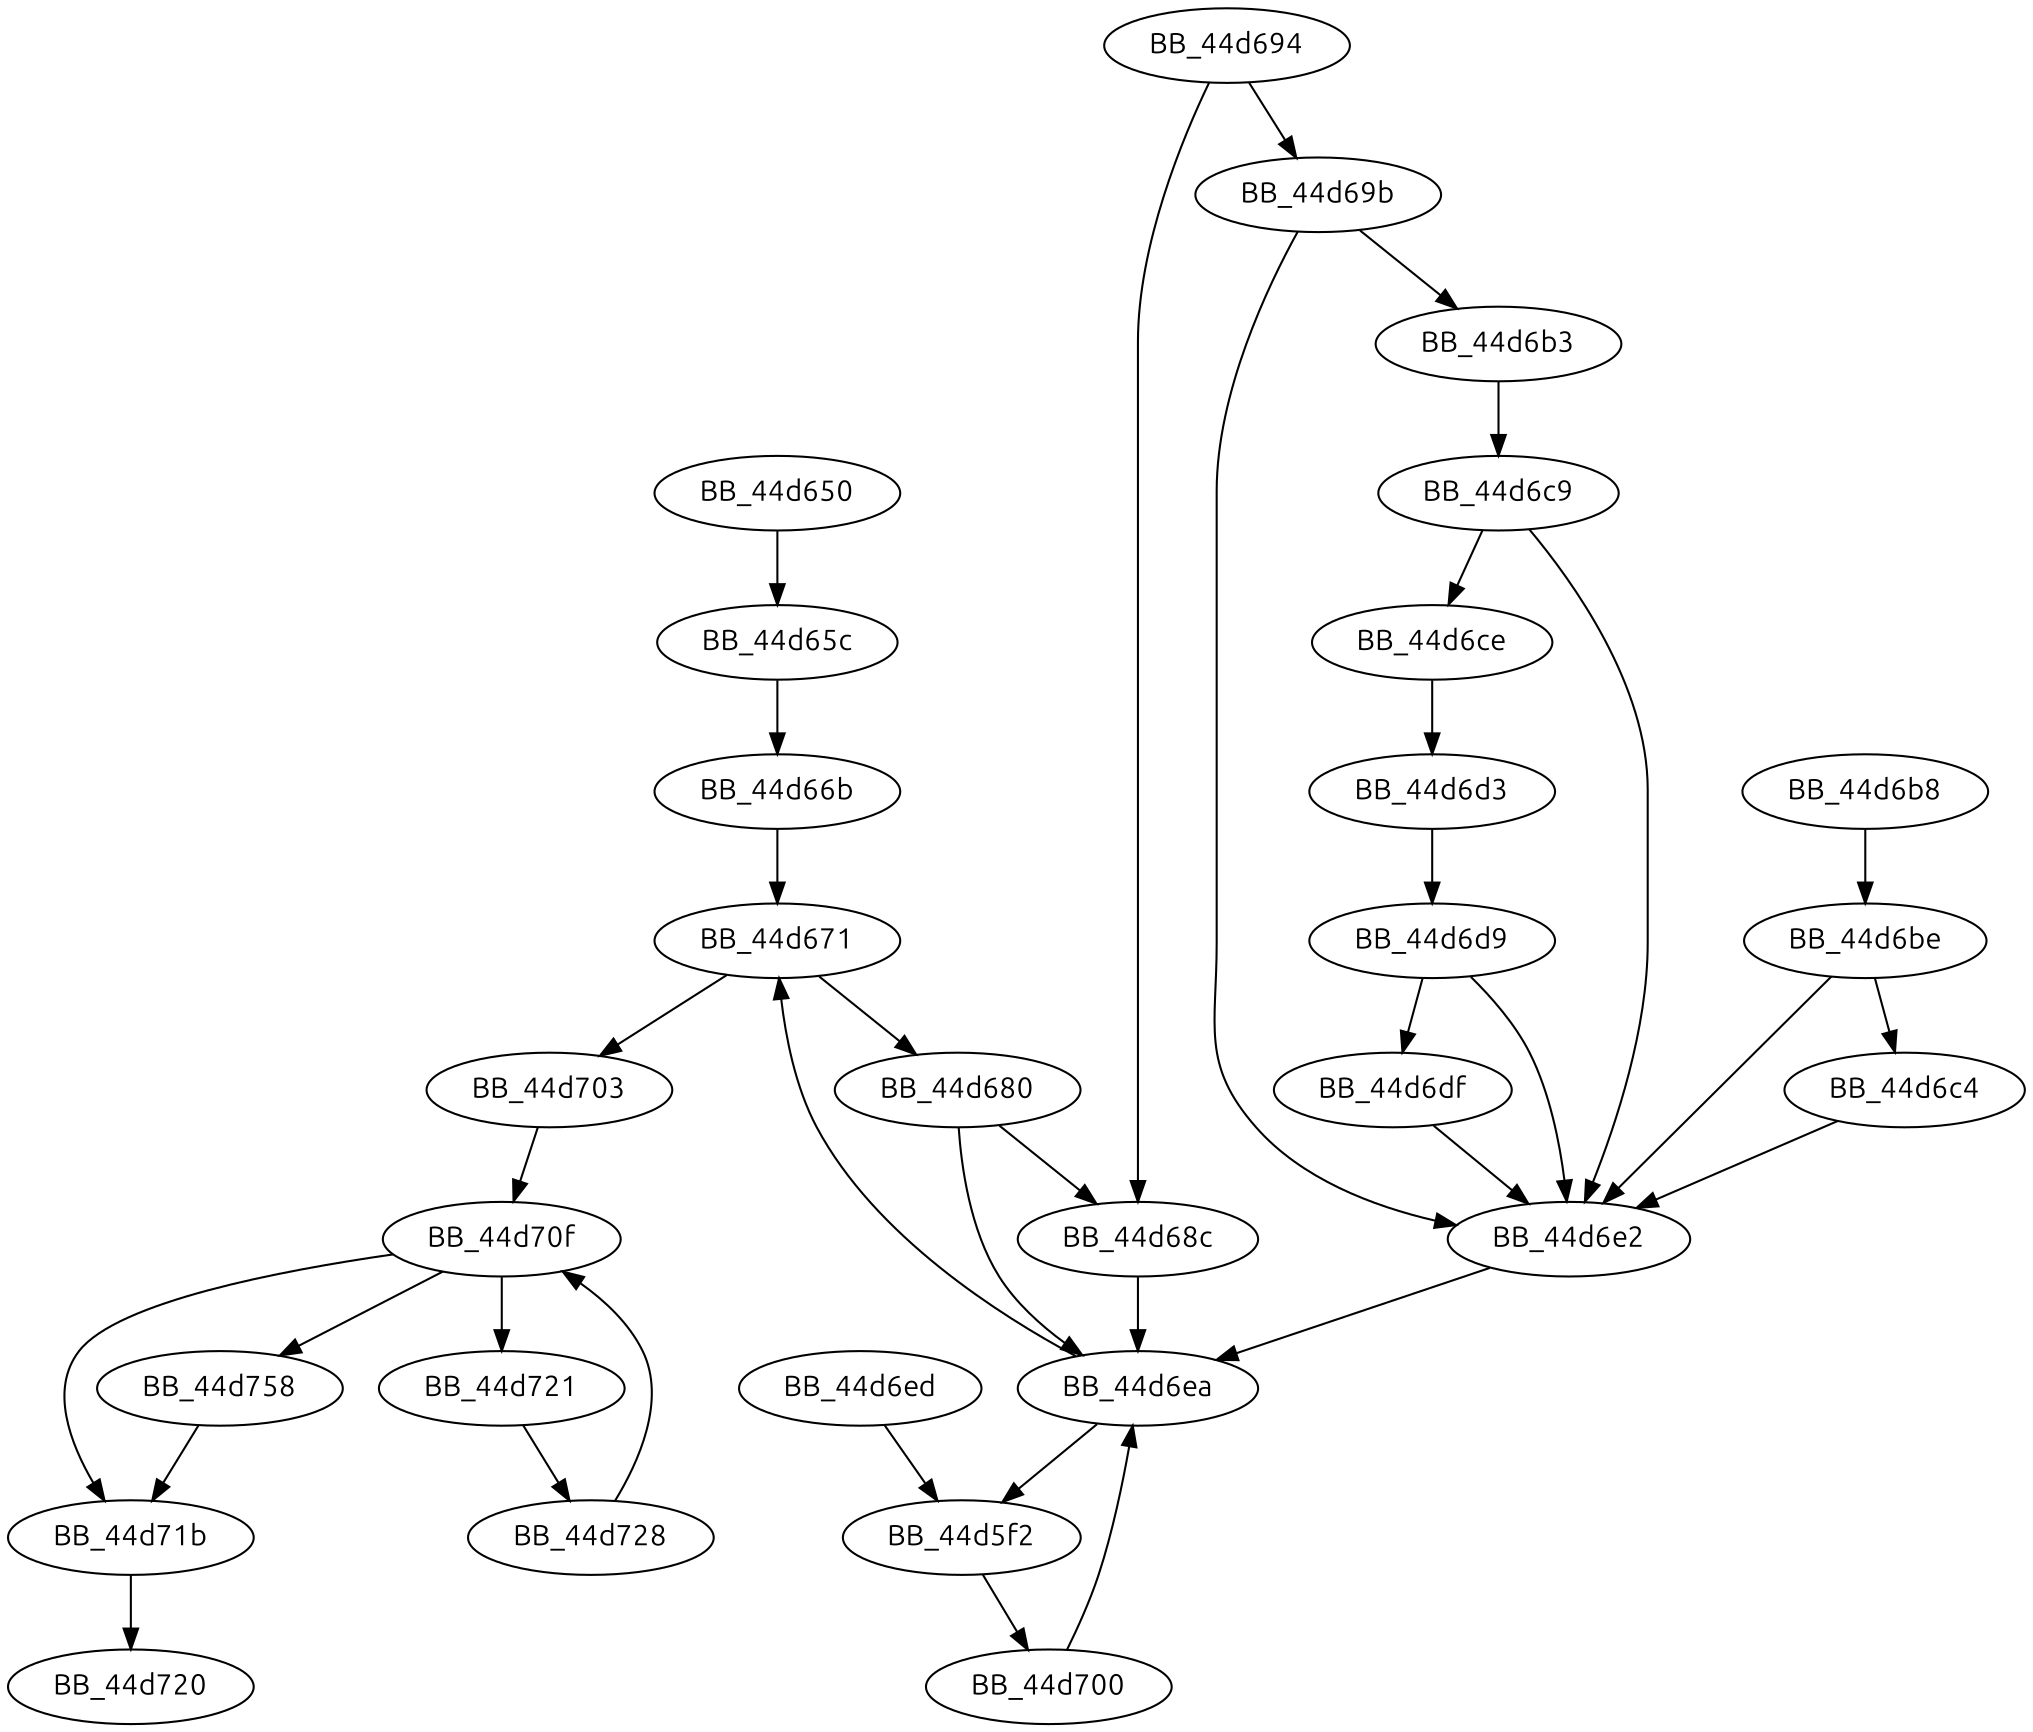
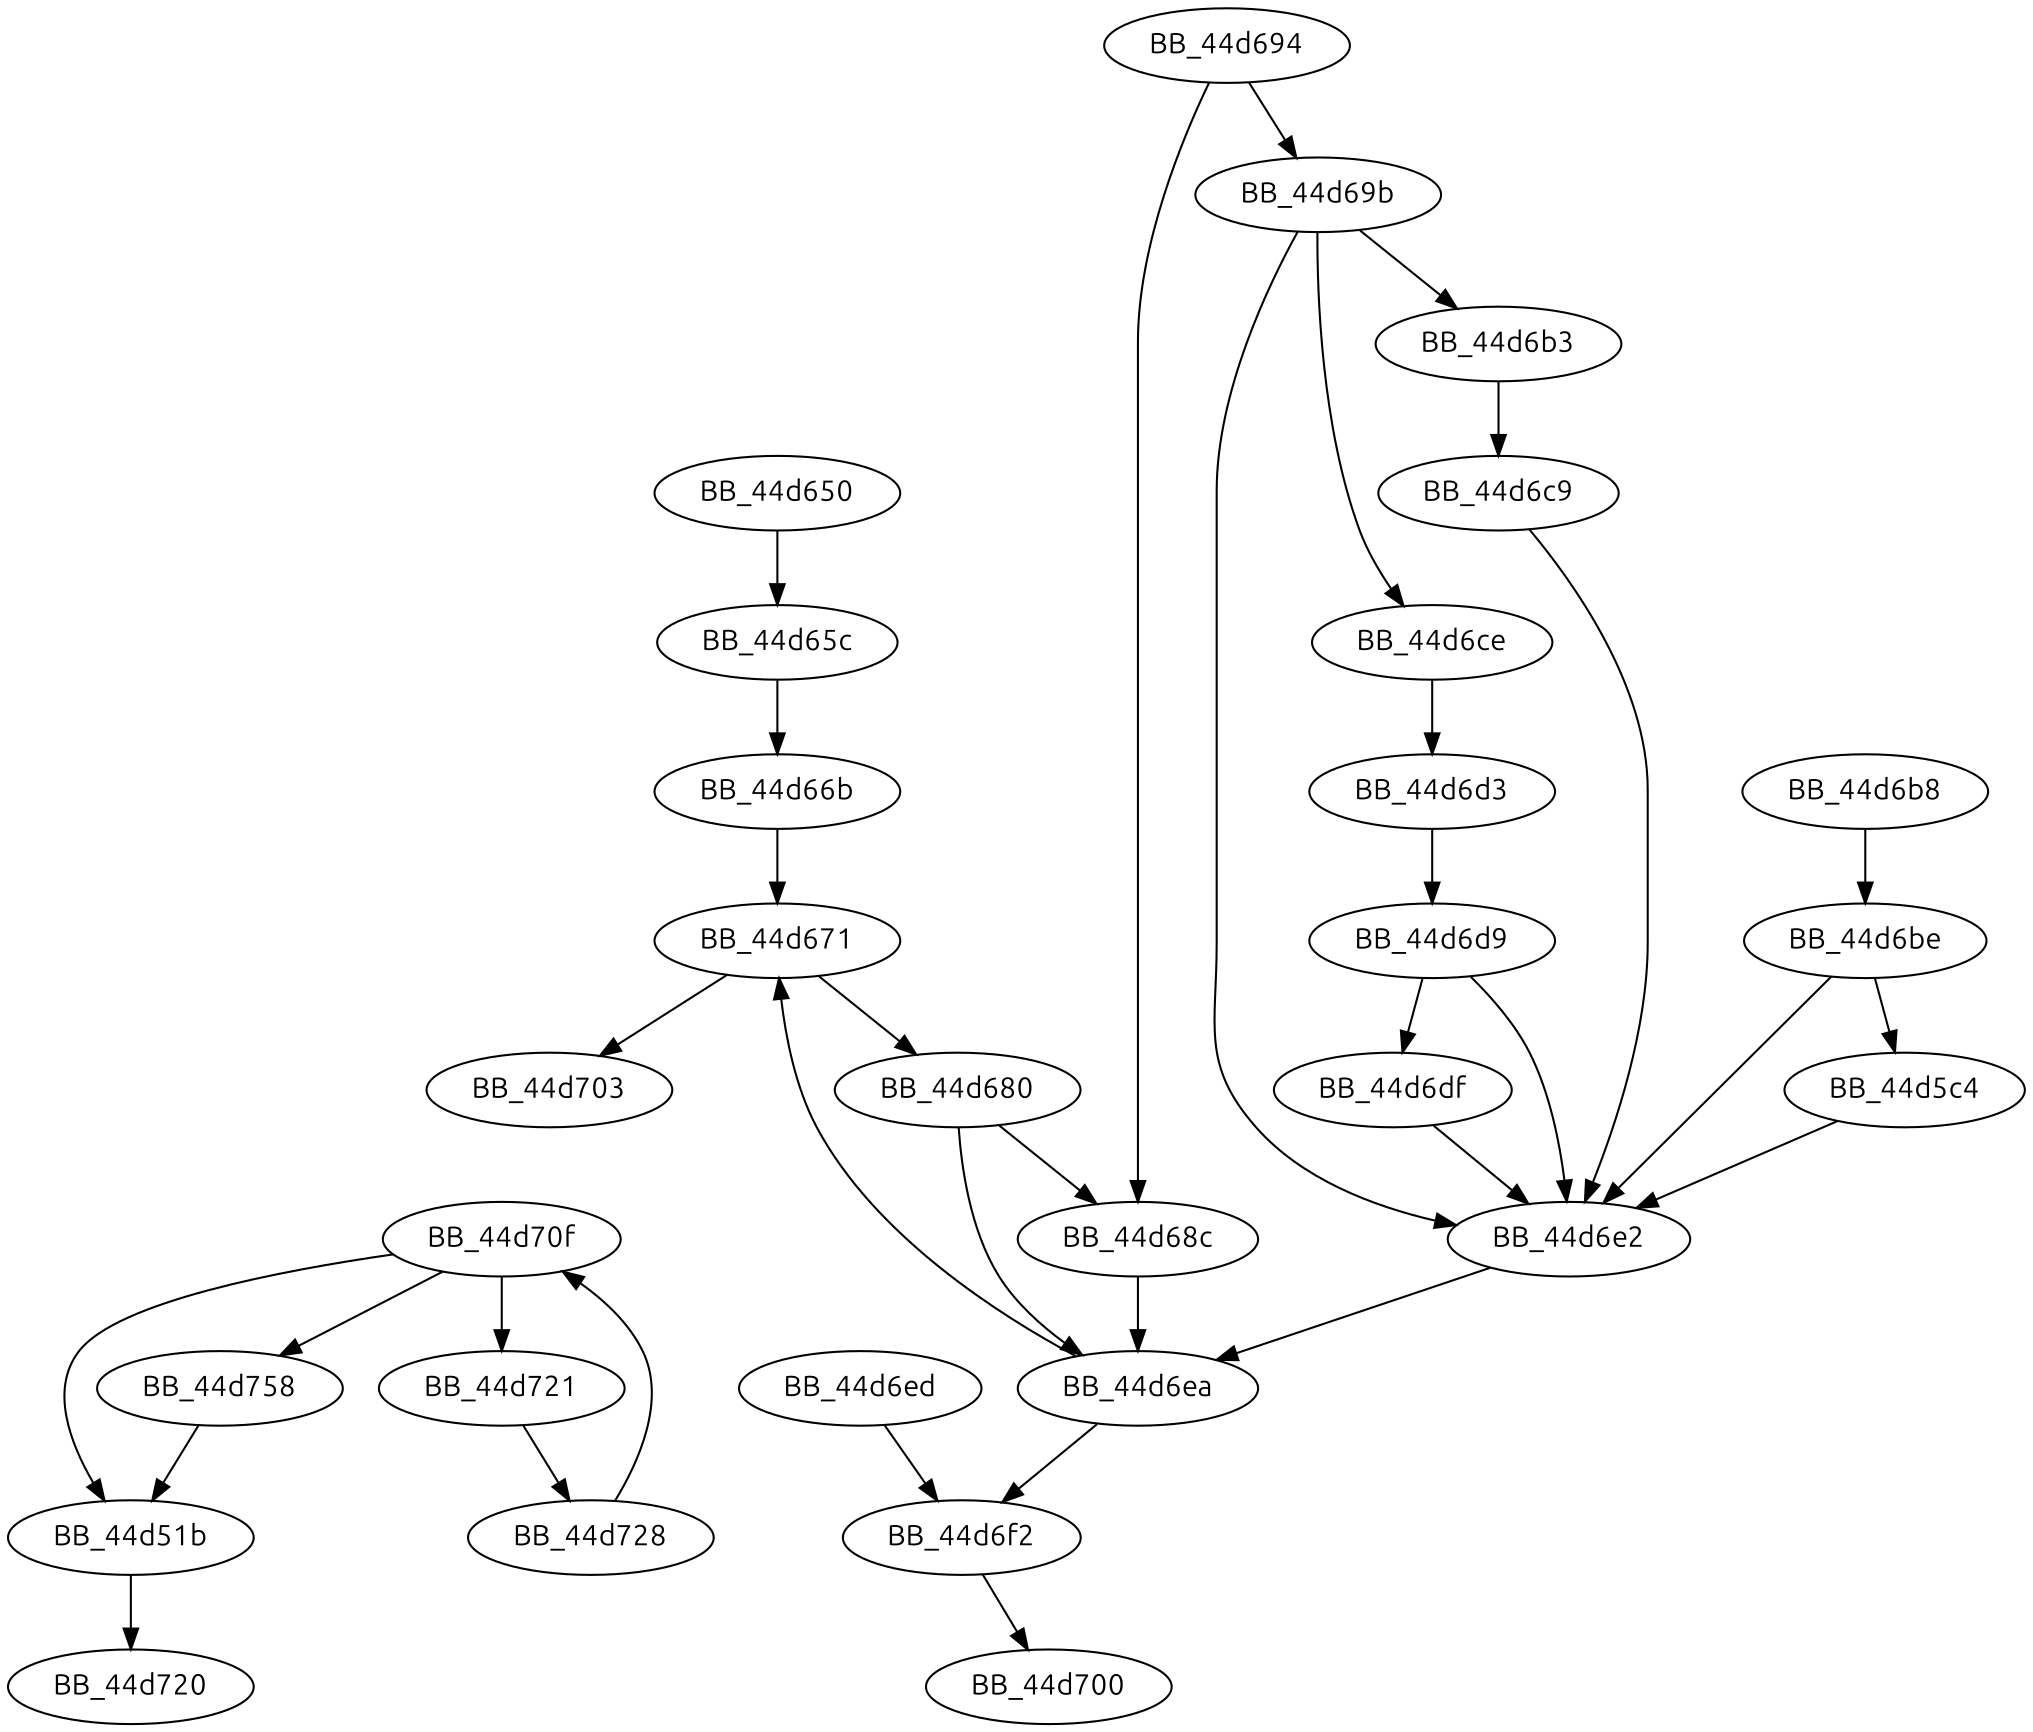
(1470, 558) -> (1331, 416)
(1905, 1090) -> (1905, 1090)
(529, 1154) -> none
(131, 1538) -> (131, 1538)
(962, 1538) -> (962, 1538)
(1106, 1551) -> none
